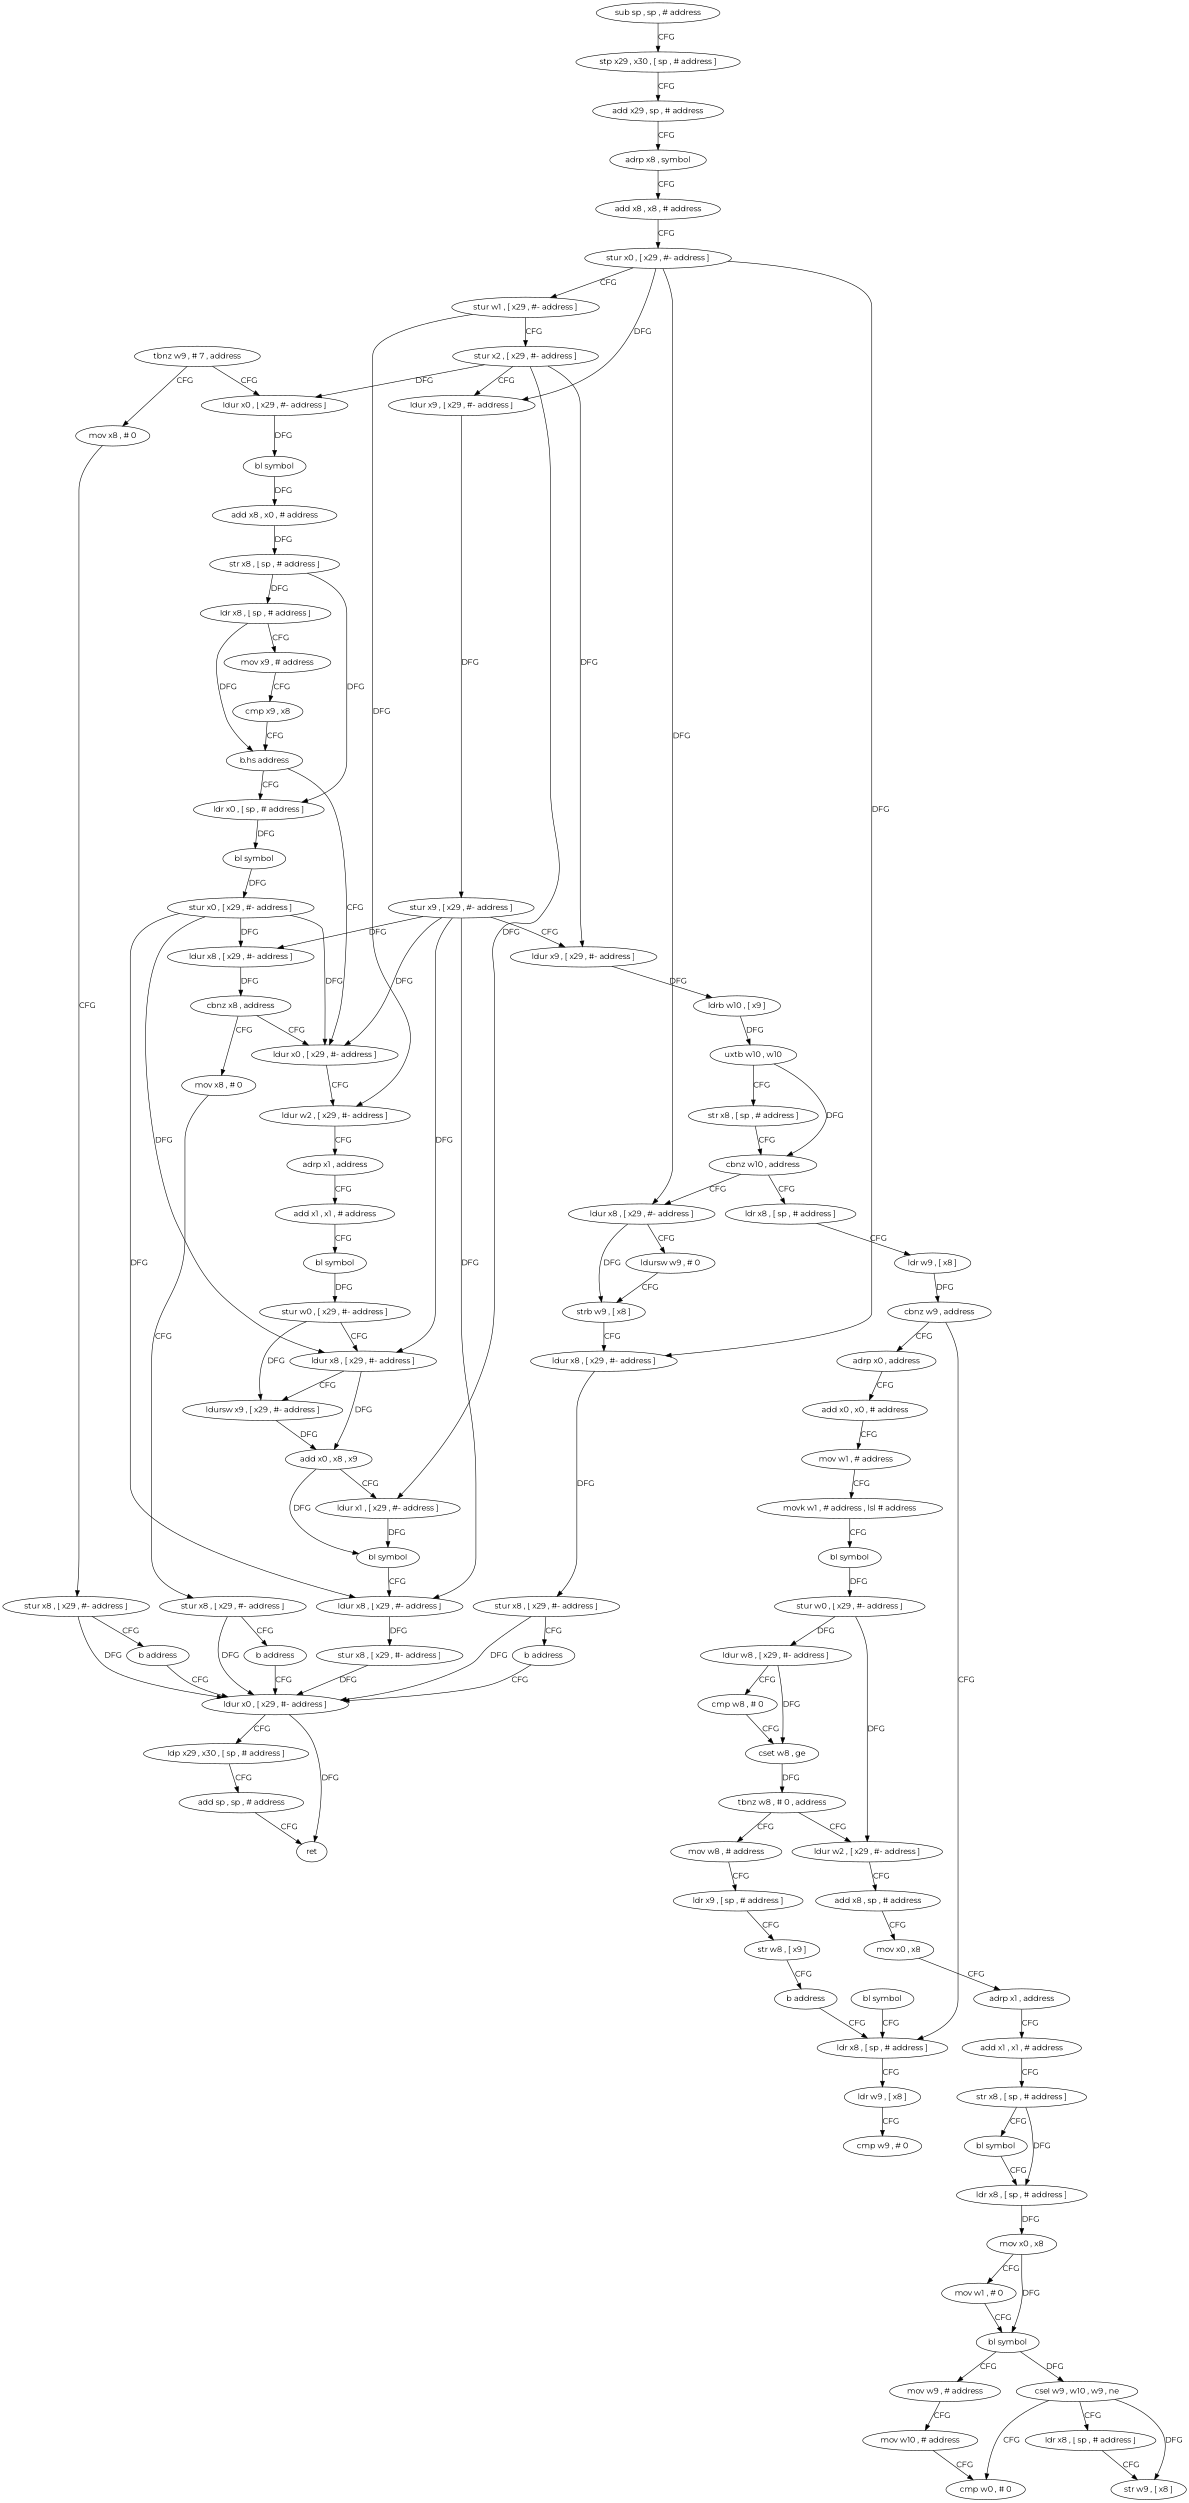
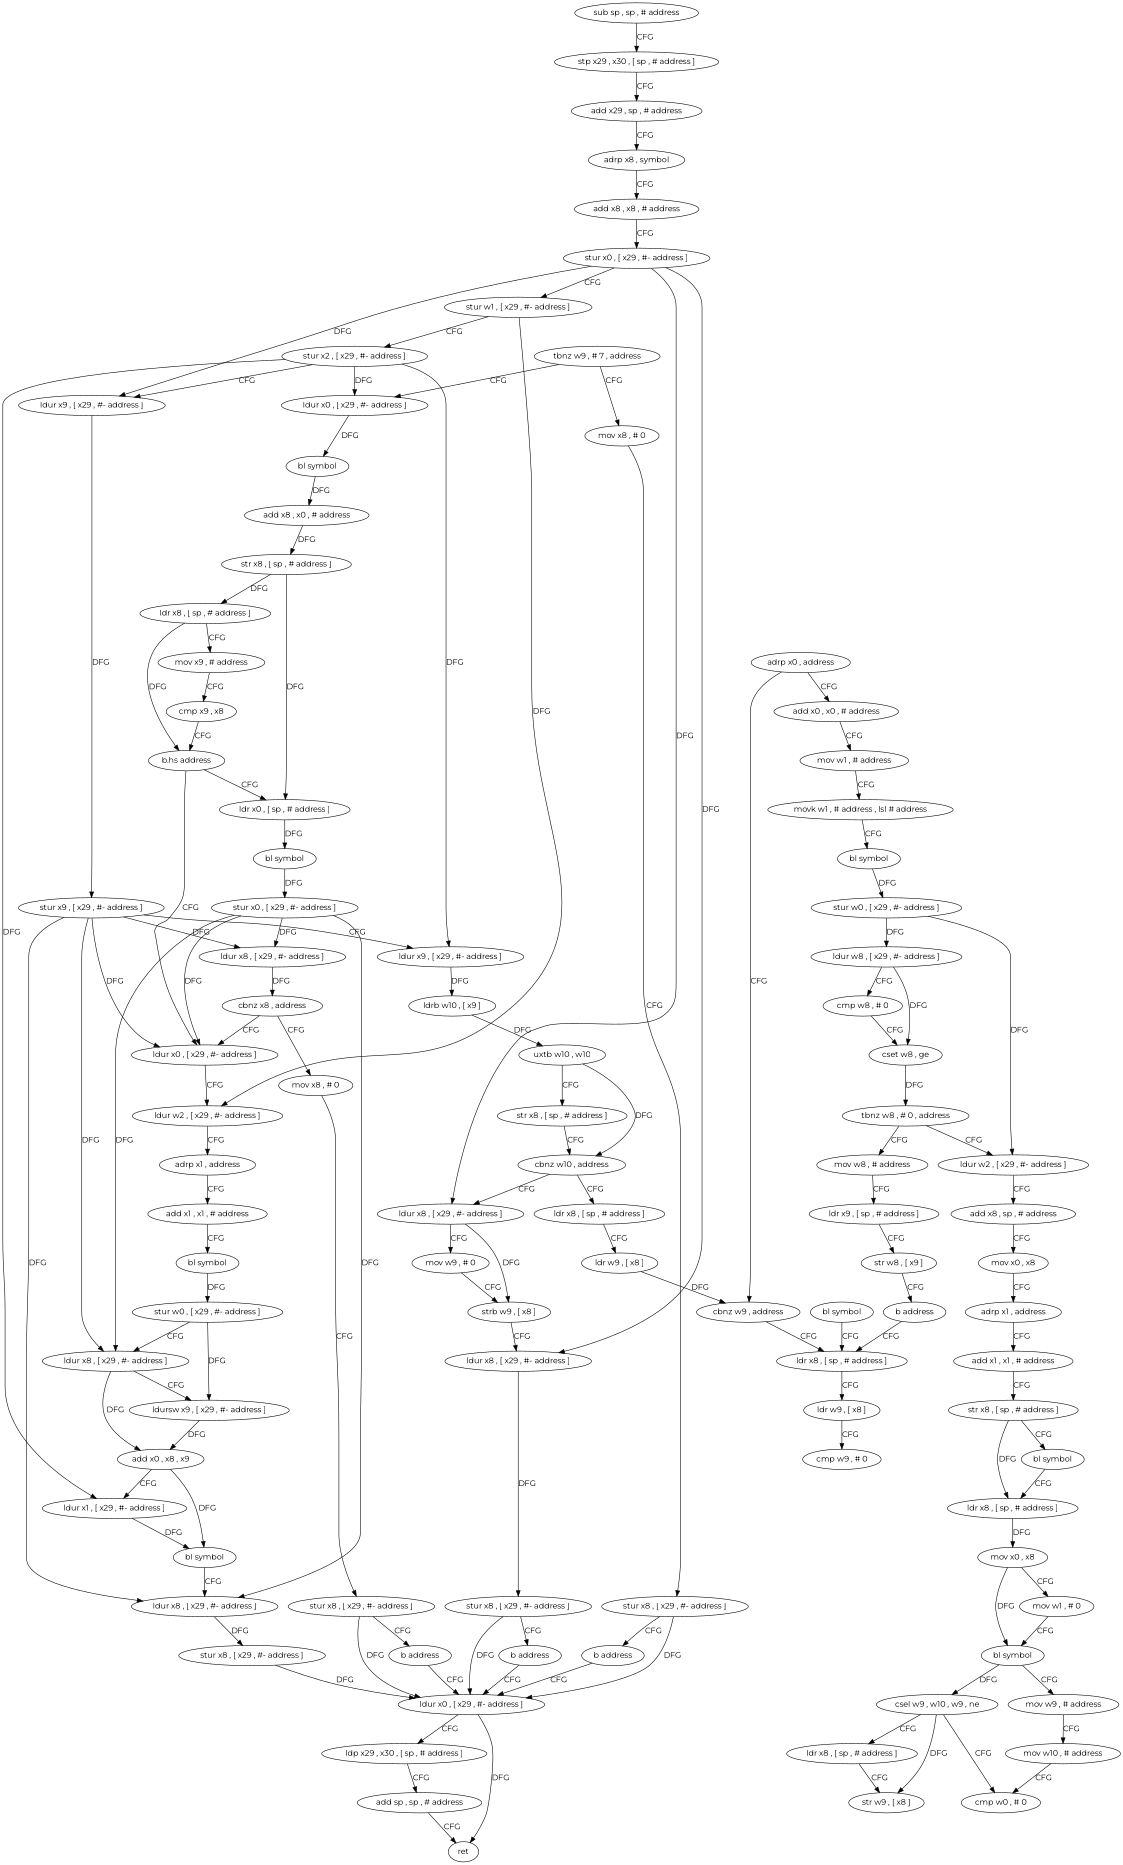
(670, 1263) -> (451, 1263)
(915, 1335) -> (751, 978)
